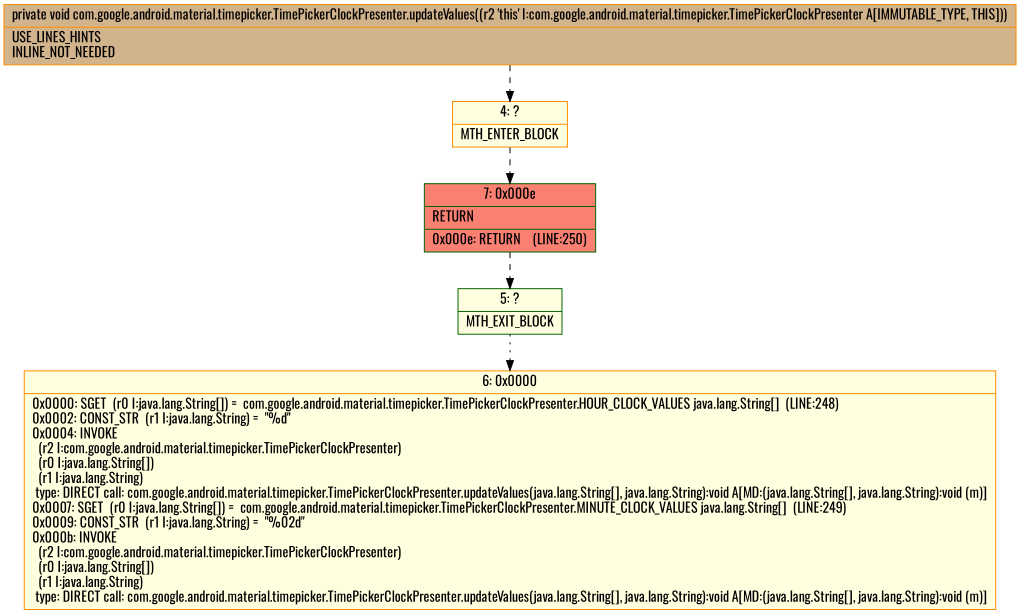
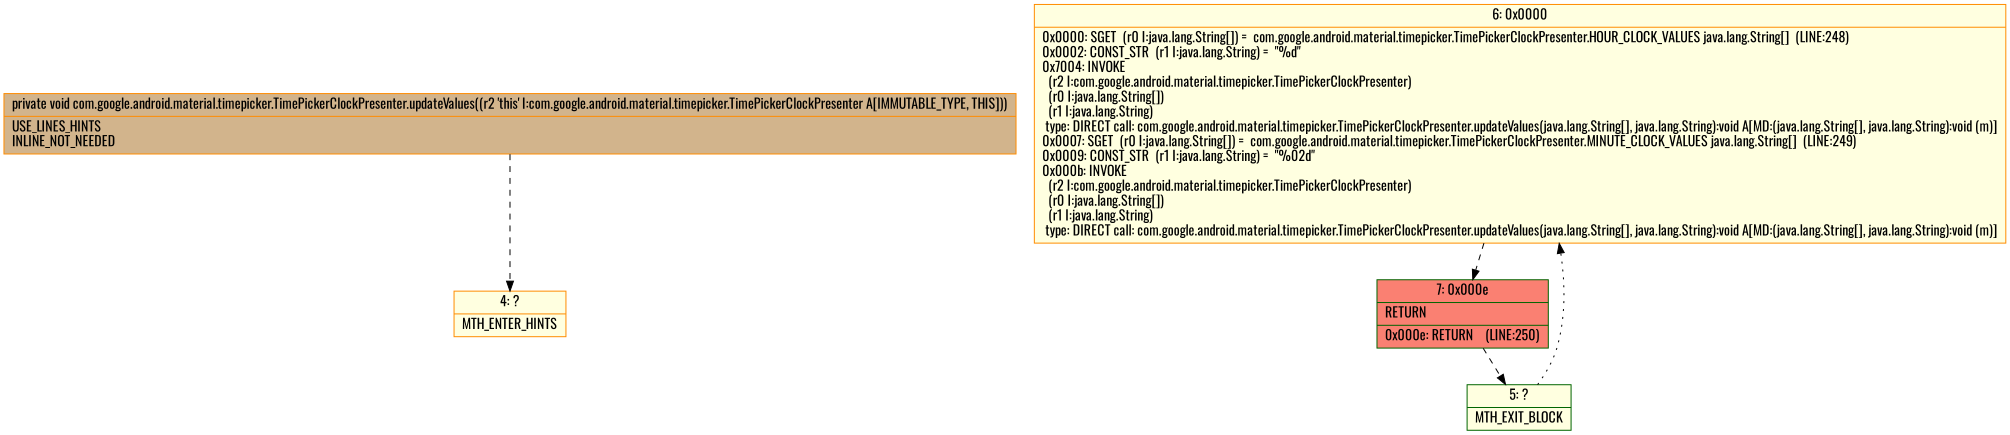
(510, 135) -> (510, 325)
(510, 160) -> (1480, 257)
(78, 434) -> (1087, 68)
